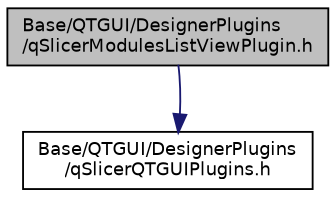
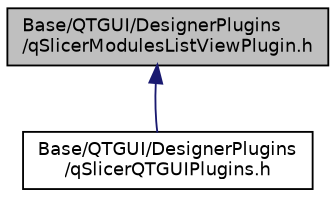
(180, 89) -> (156, 108)
